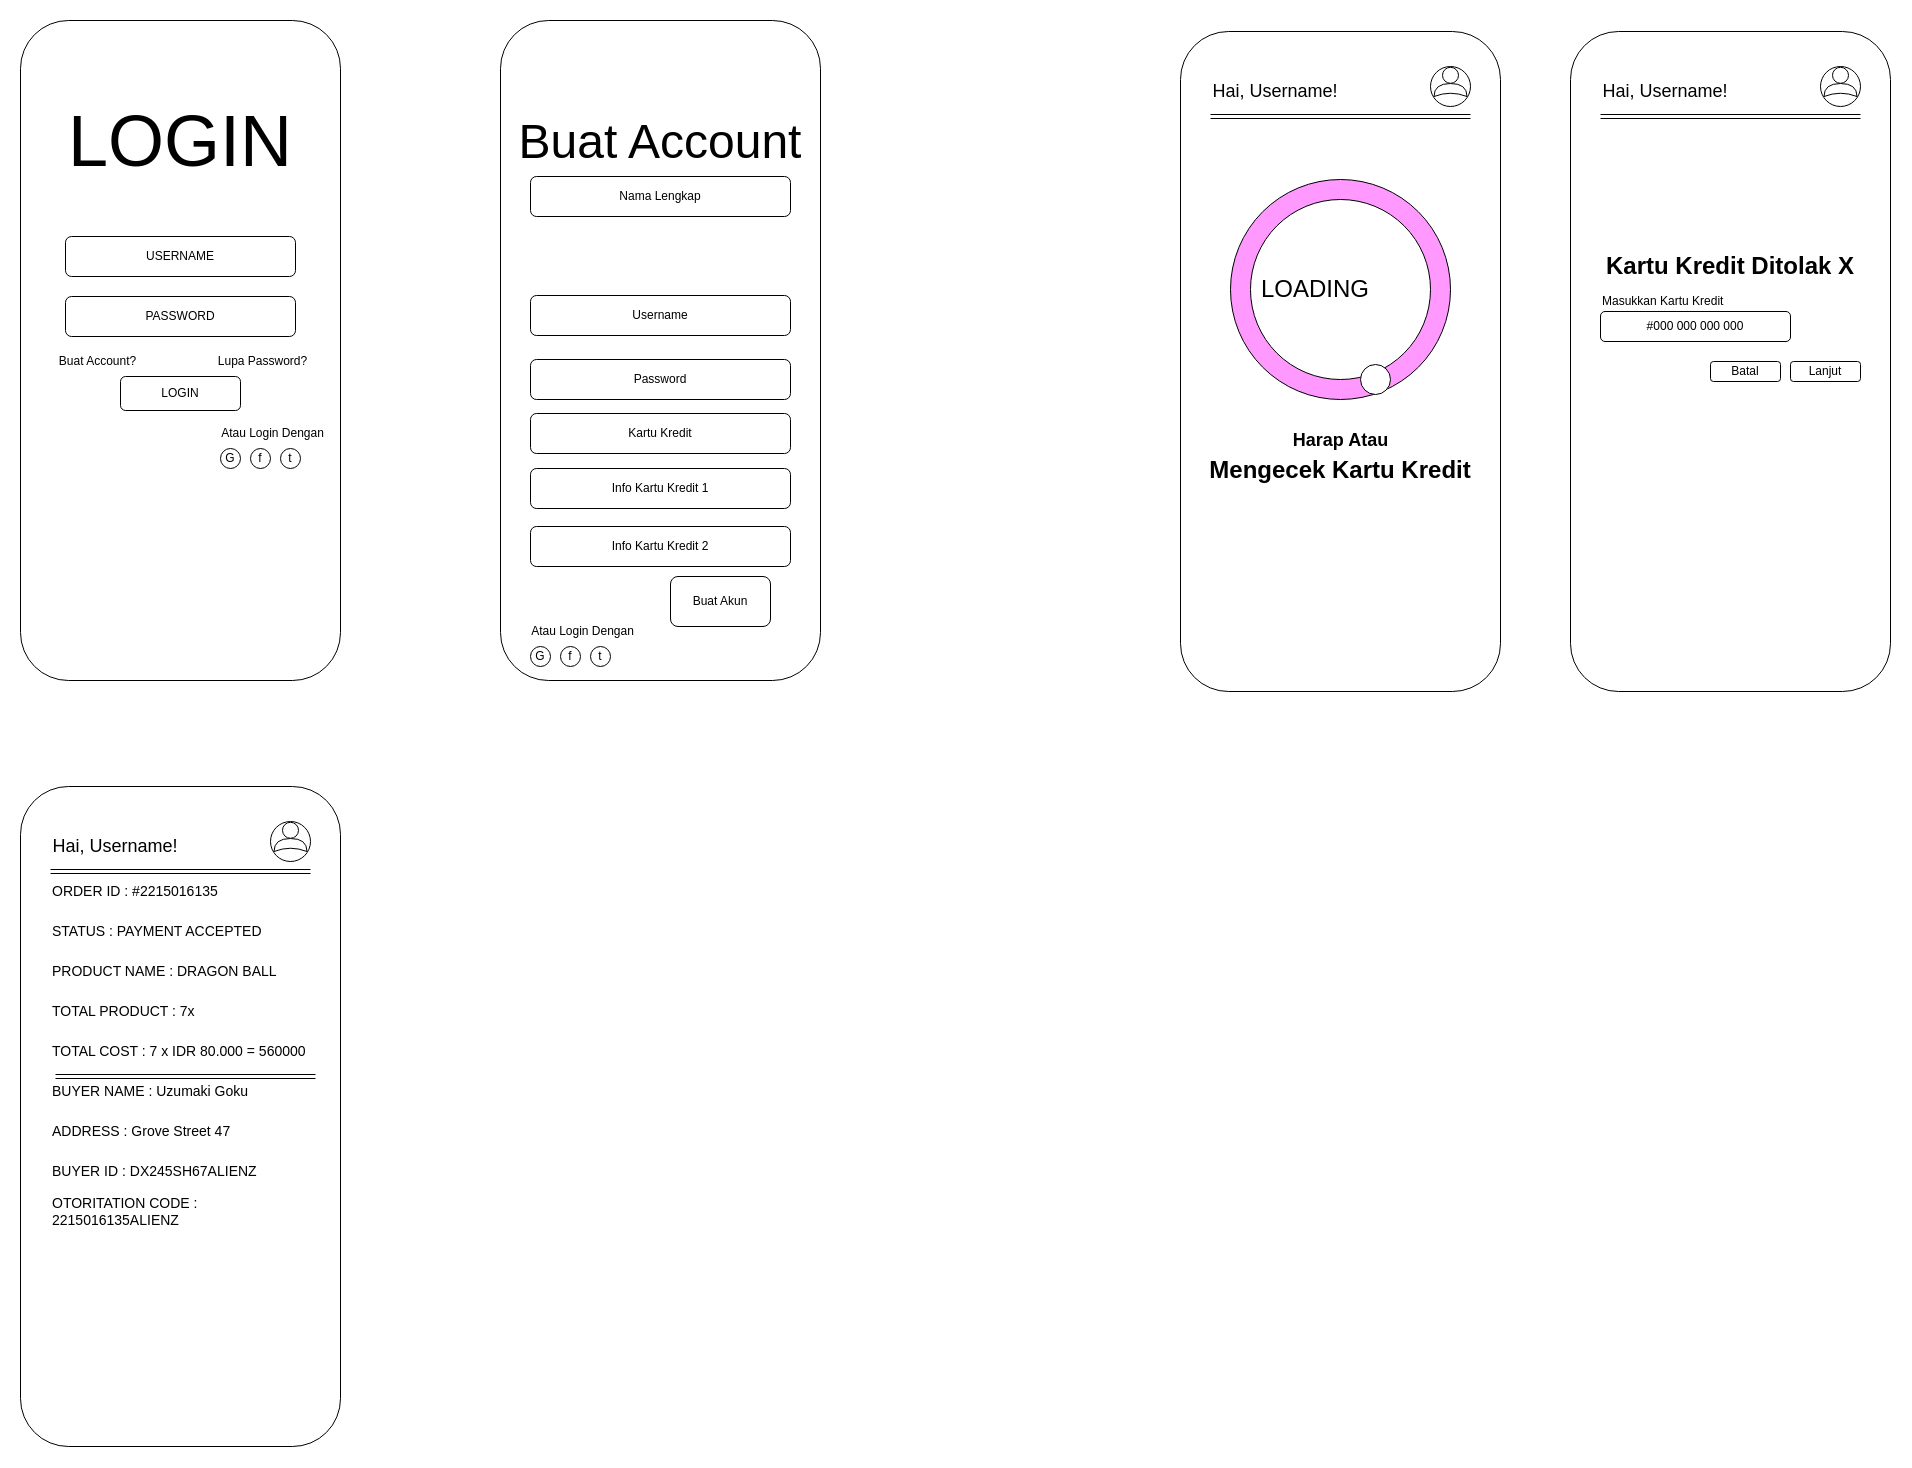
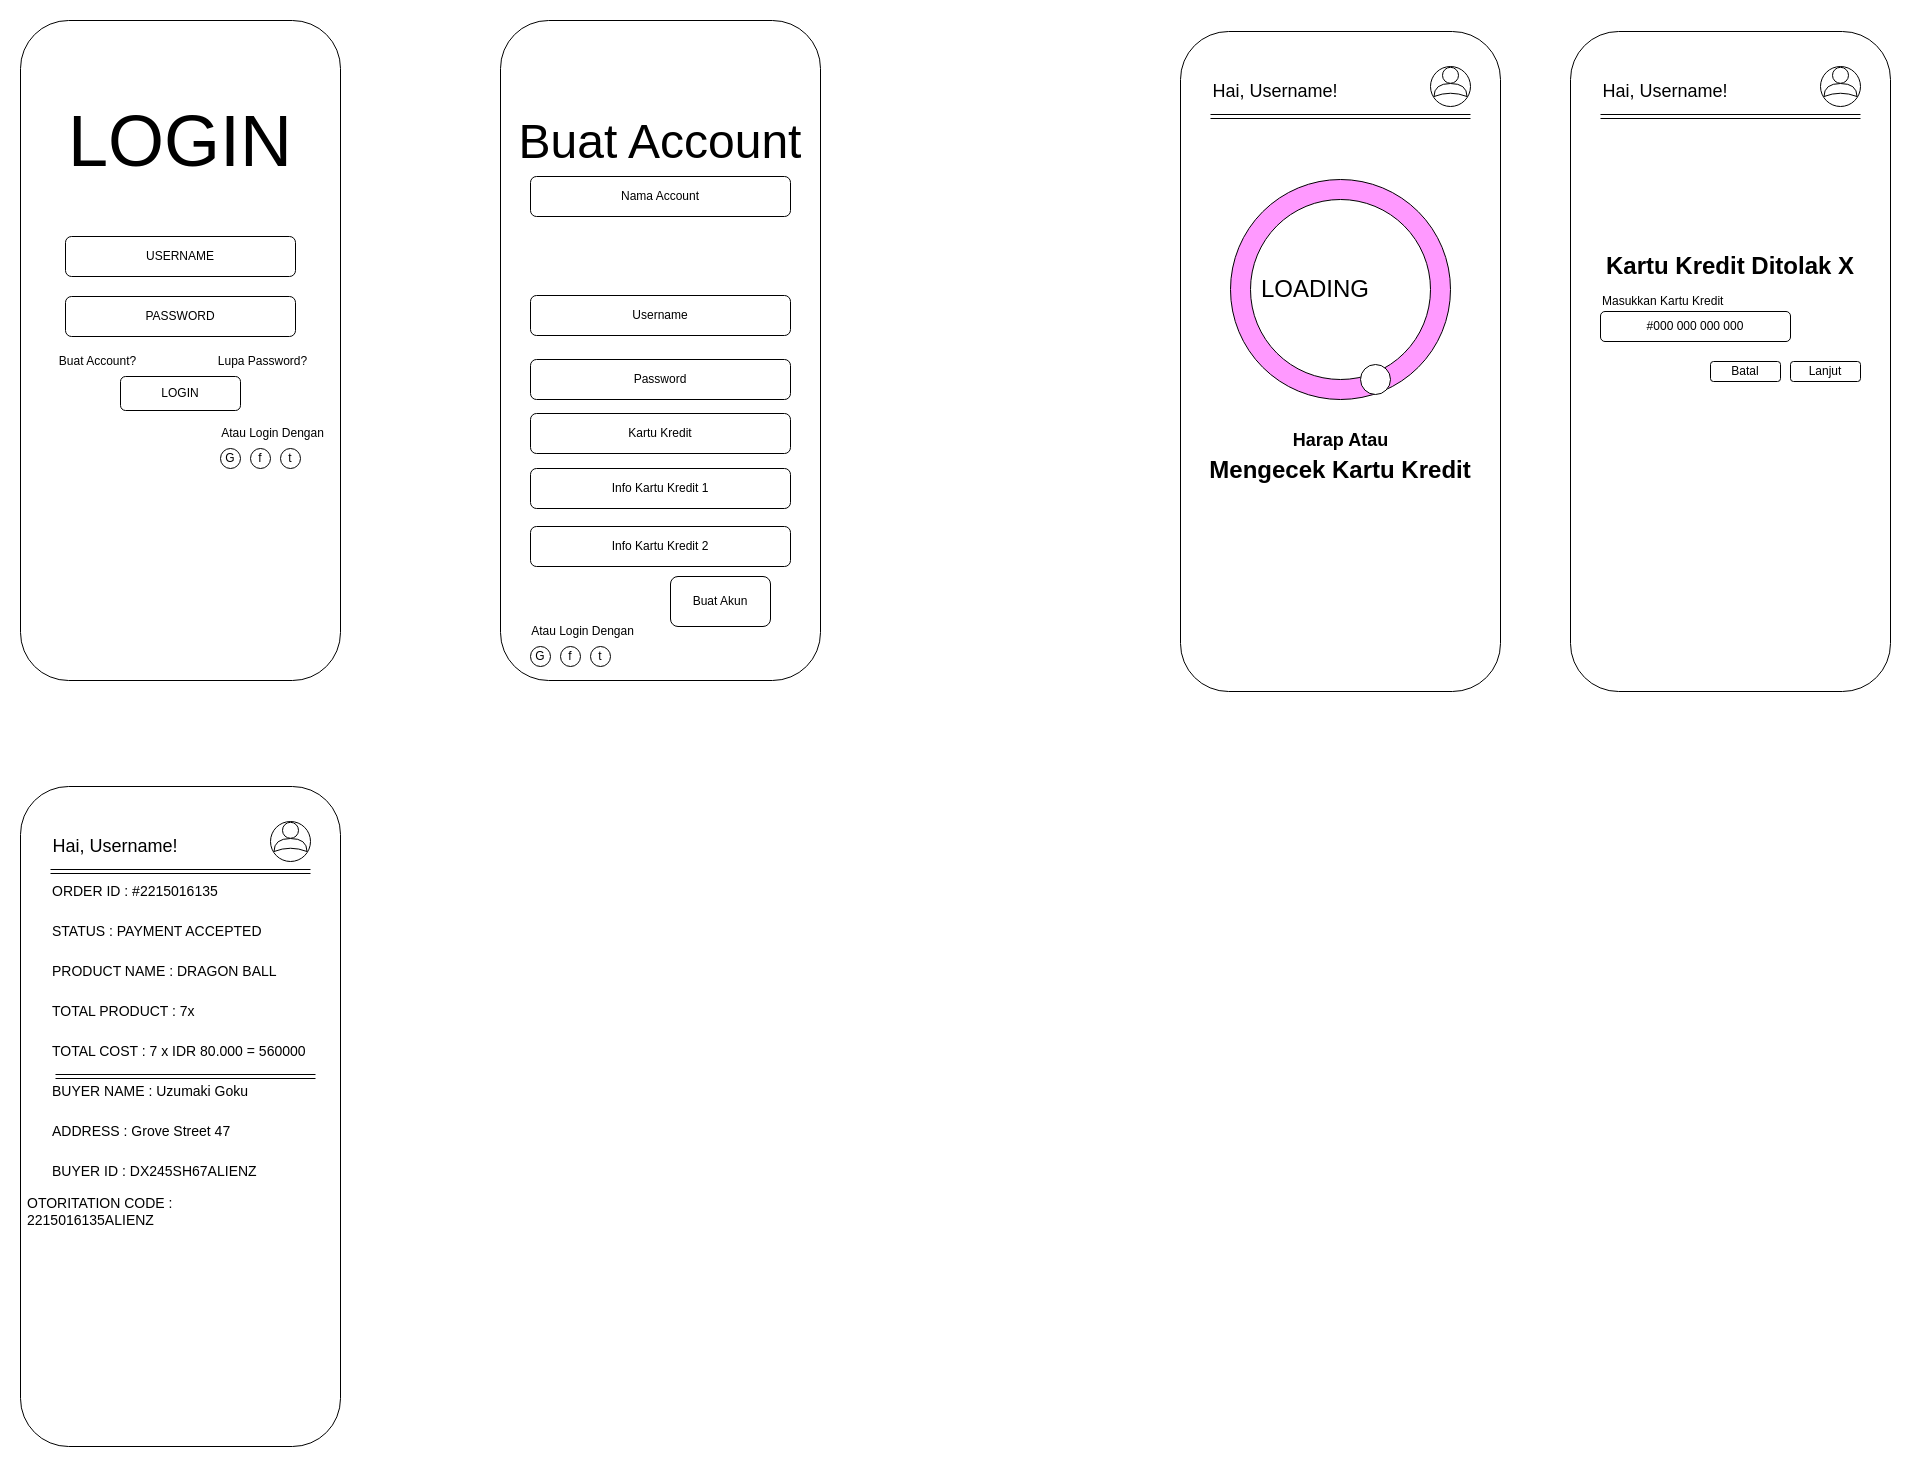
(661, 197) -> (661, 197)
(181, 1212) -> (156, 1212)
